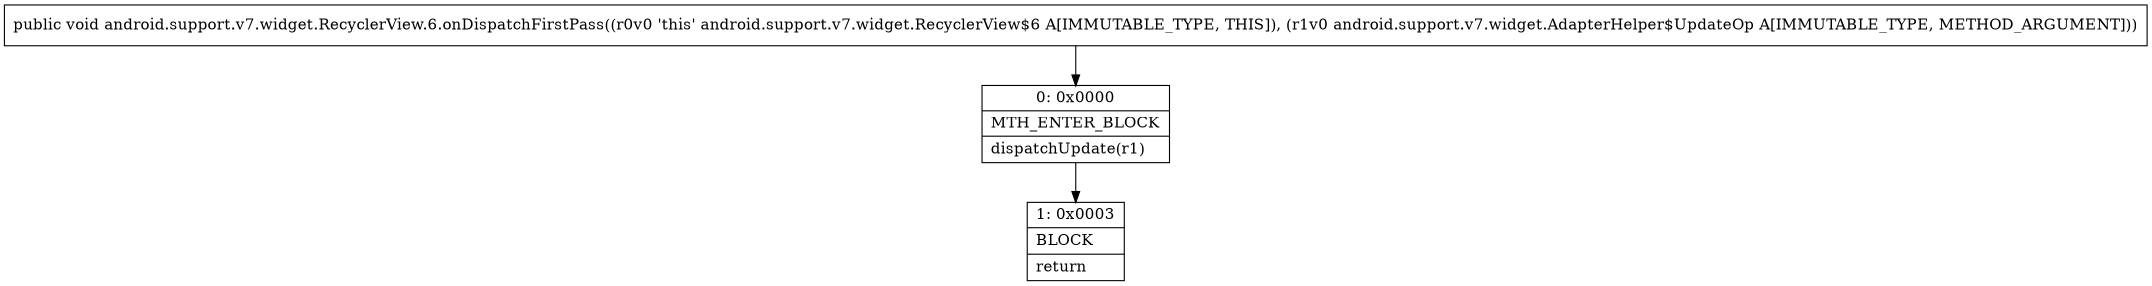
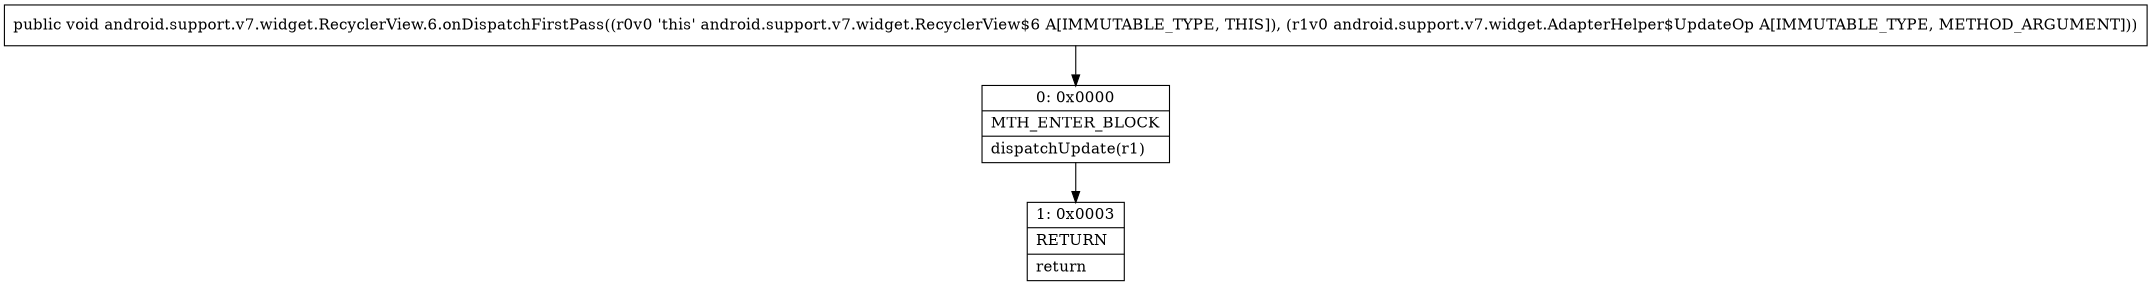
(1065, 240) -> (1072, 240)
